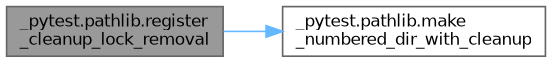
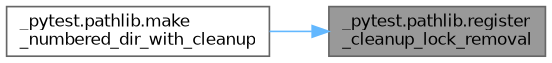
(245, 31) -> (291, 31)
